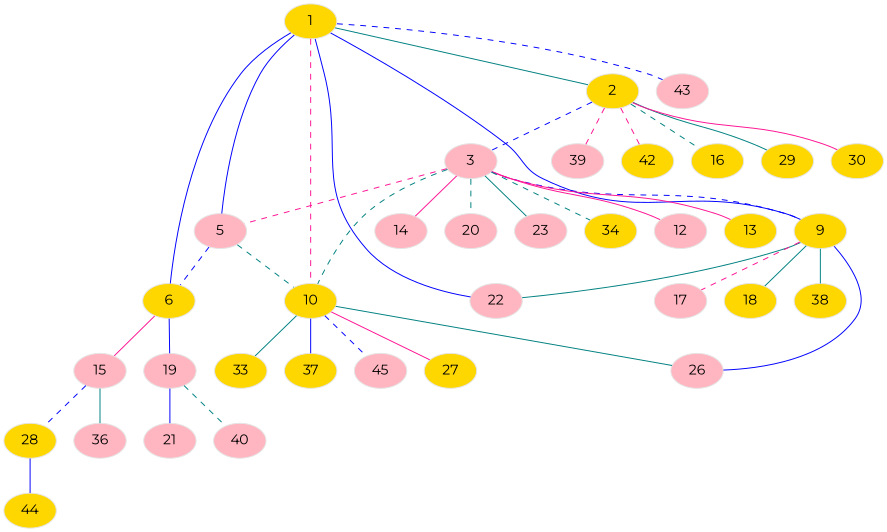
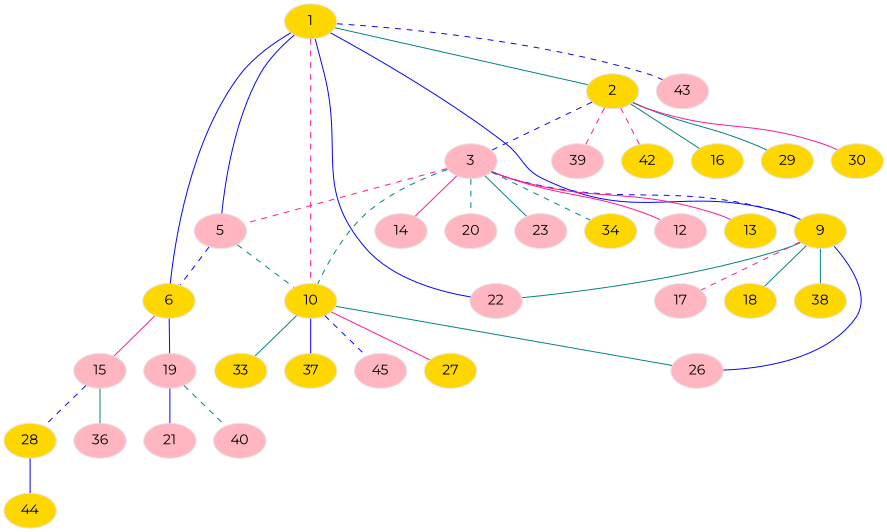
(665, 126) -> (665, 126)
